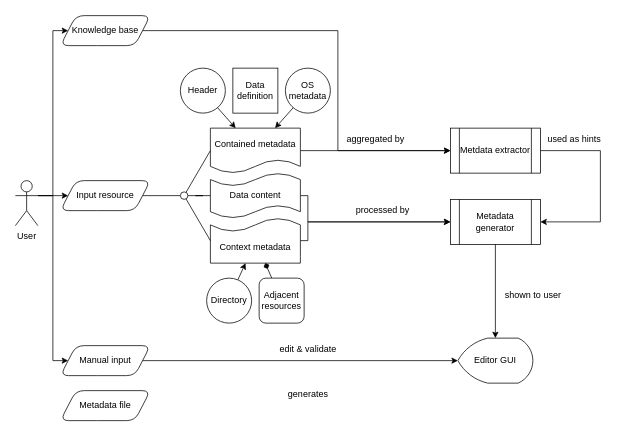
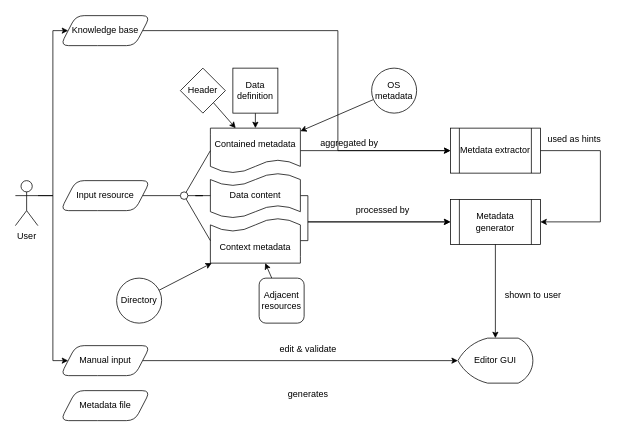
(203, 90) -> (203, 90)
(308, 90) -> (394, 90)
none -> (255, 118)
(375, 139) -> (349, 143)
(58, 195) -> none
(268, 269) -> (268, 268)
(229, 300) -> (139, 300)
